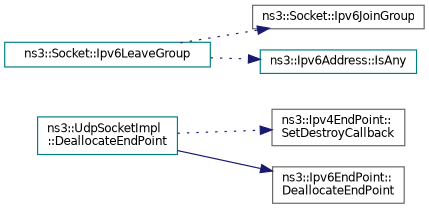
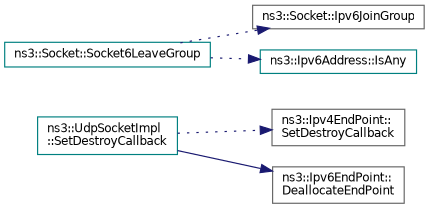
(108, 55) -> (108, 55)
(108, 136) -> (108, 136)
